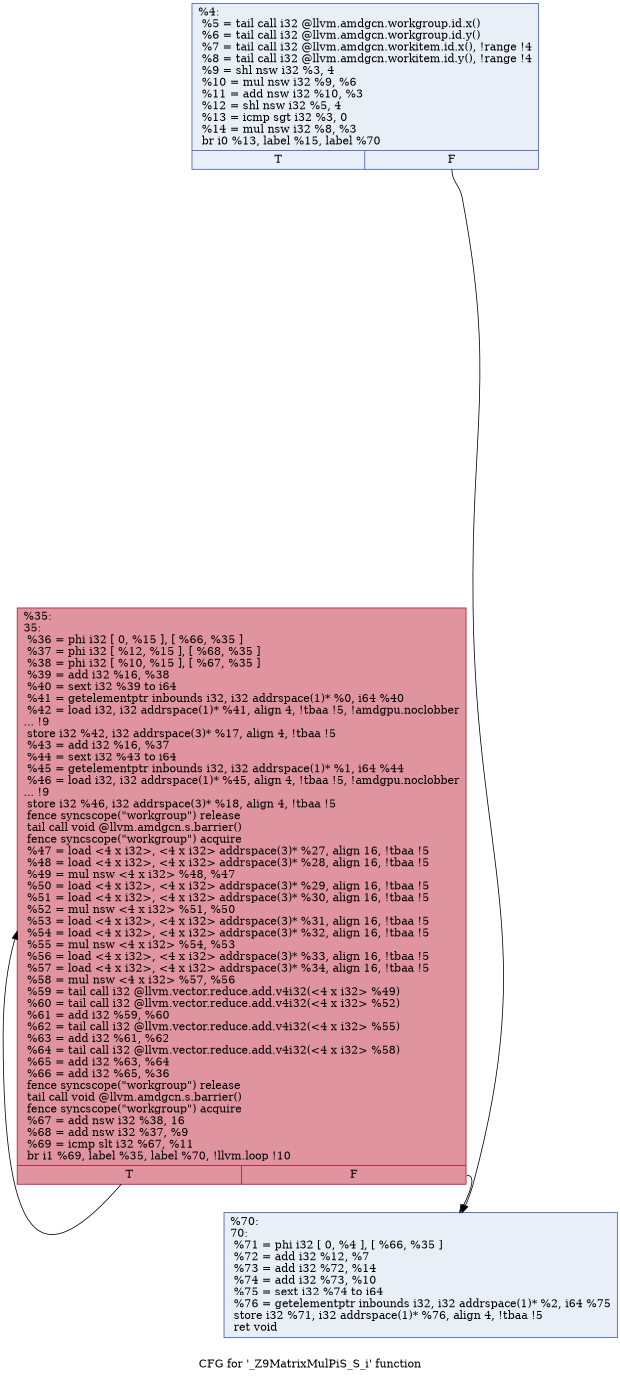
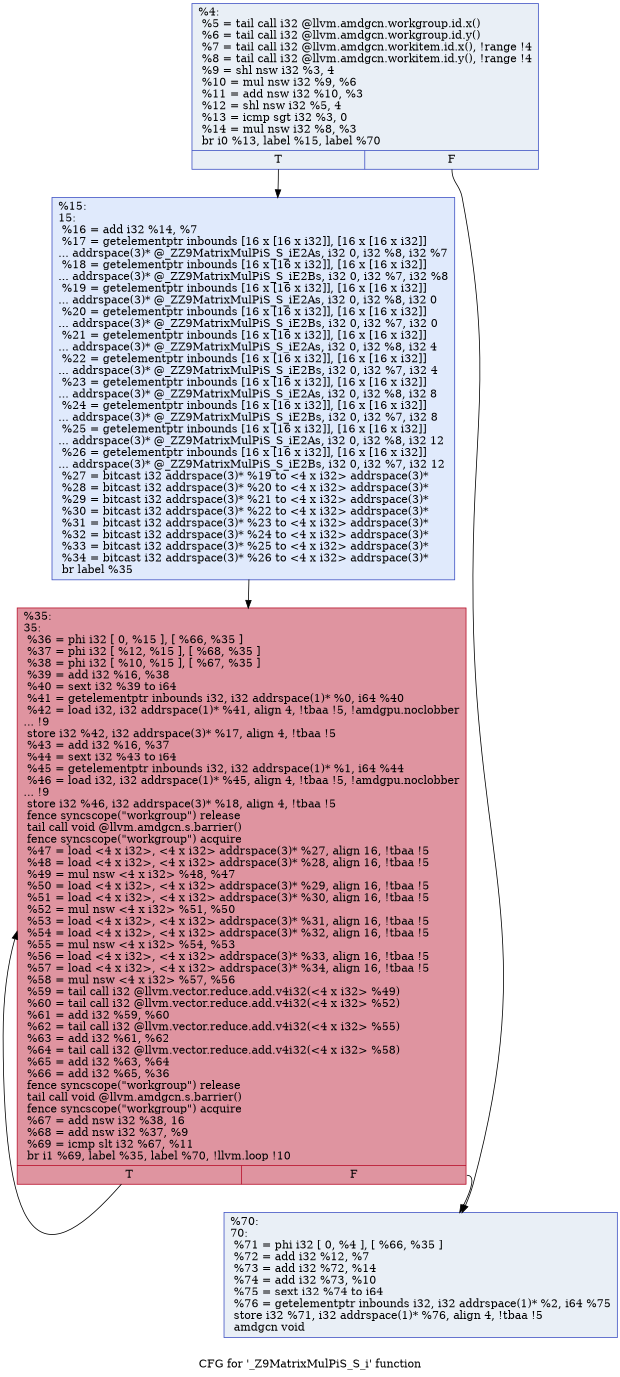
none -> (253, 389)
(254, 1327) -> (268, 1327)
